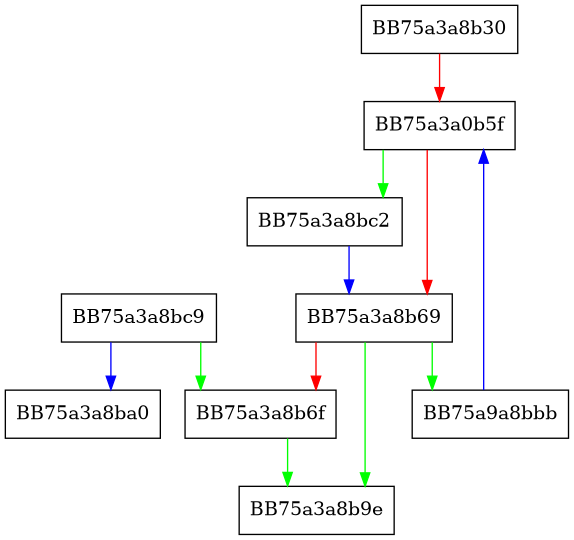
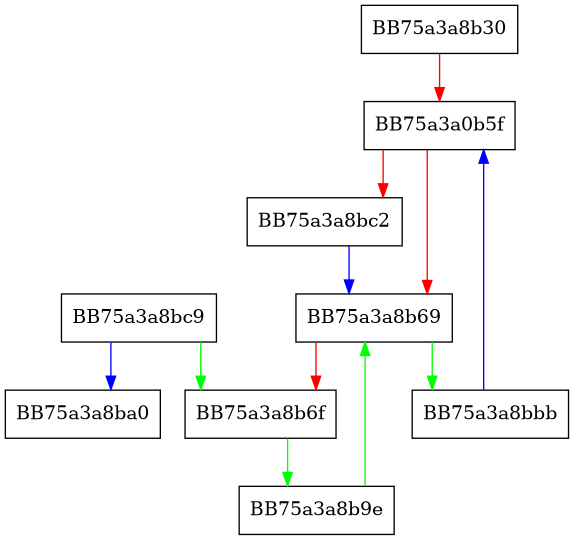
(383, 167) -> (383, 167)
(365, 408) -> (365, 421)
(490, 414) -> (490, 414)
